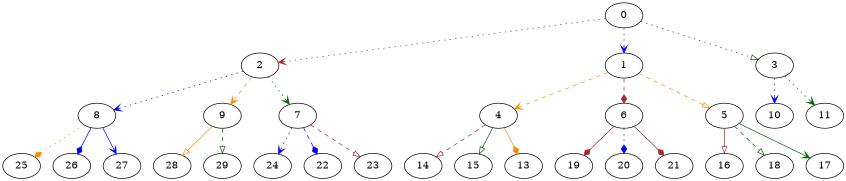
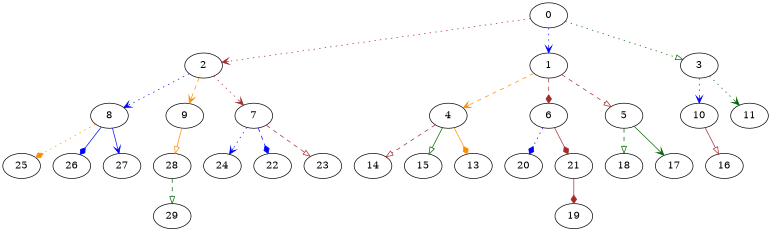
(277, 88) -> (226, 88)
(671, 89) -> (584, 89)
(222, 137) -> (172, 188)
(724, 137) -> (710, 138)
(602, 138) -> (574, 187)
